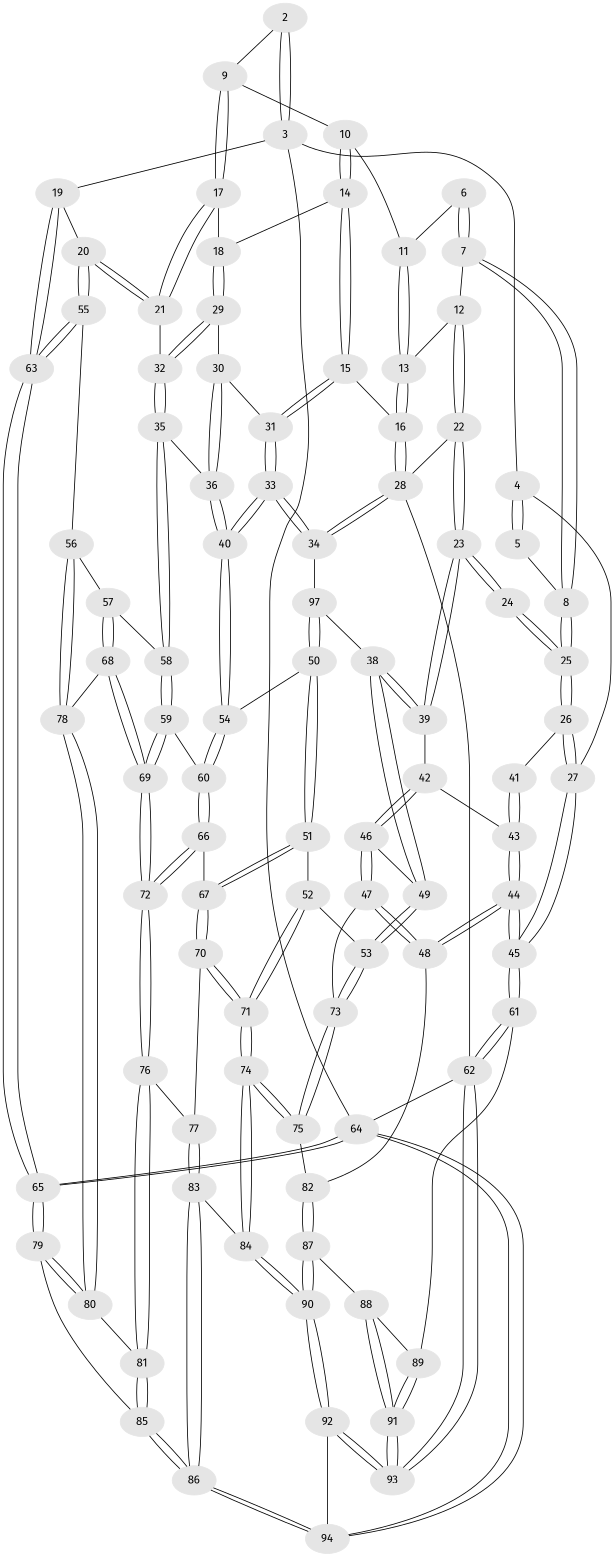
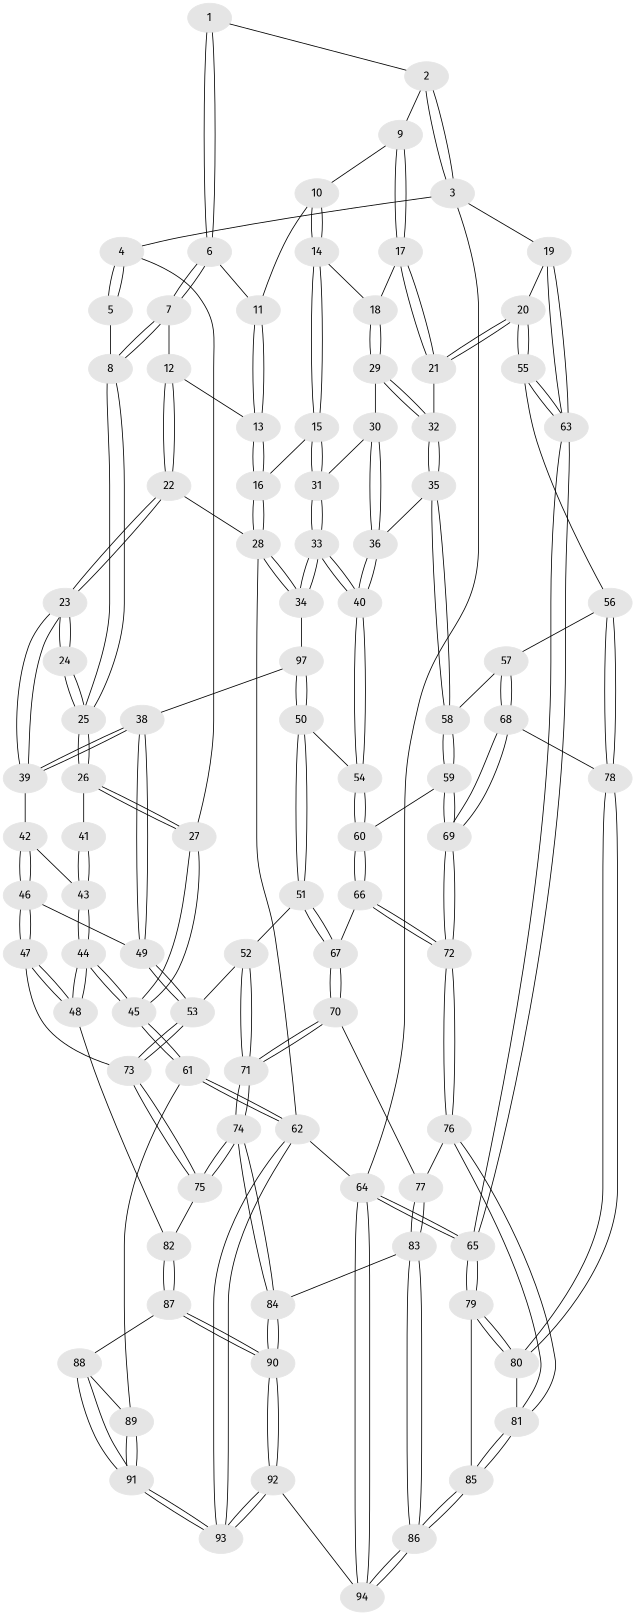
none -> (210, 18)
